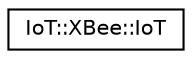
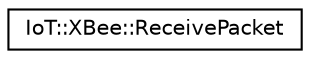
(96, 30) -> (155, 30)
